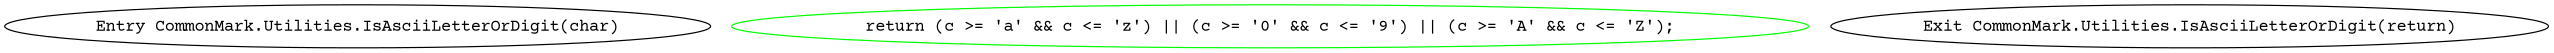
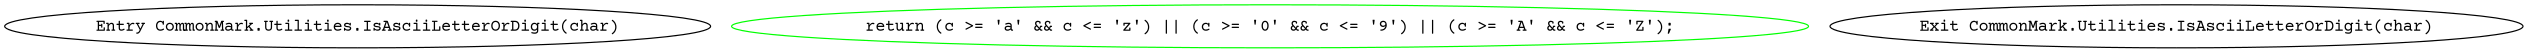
(2190, 26) -> (2177, 26)
